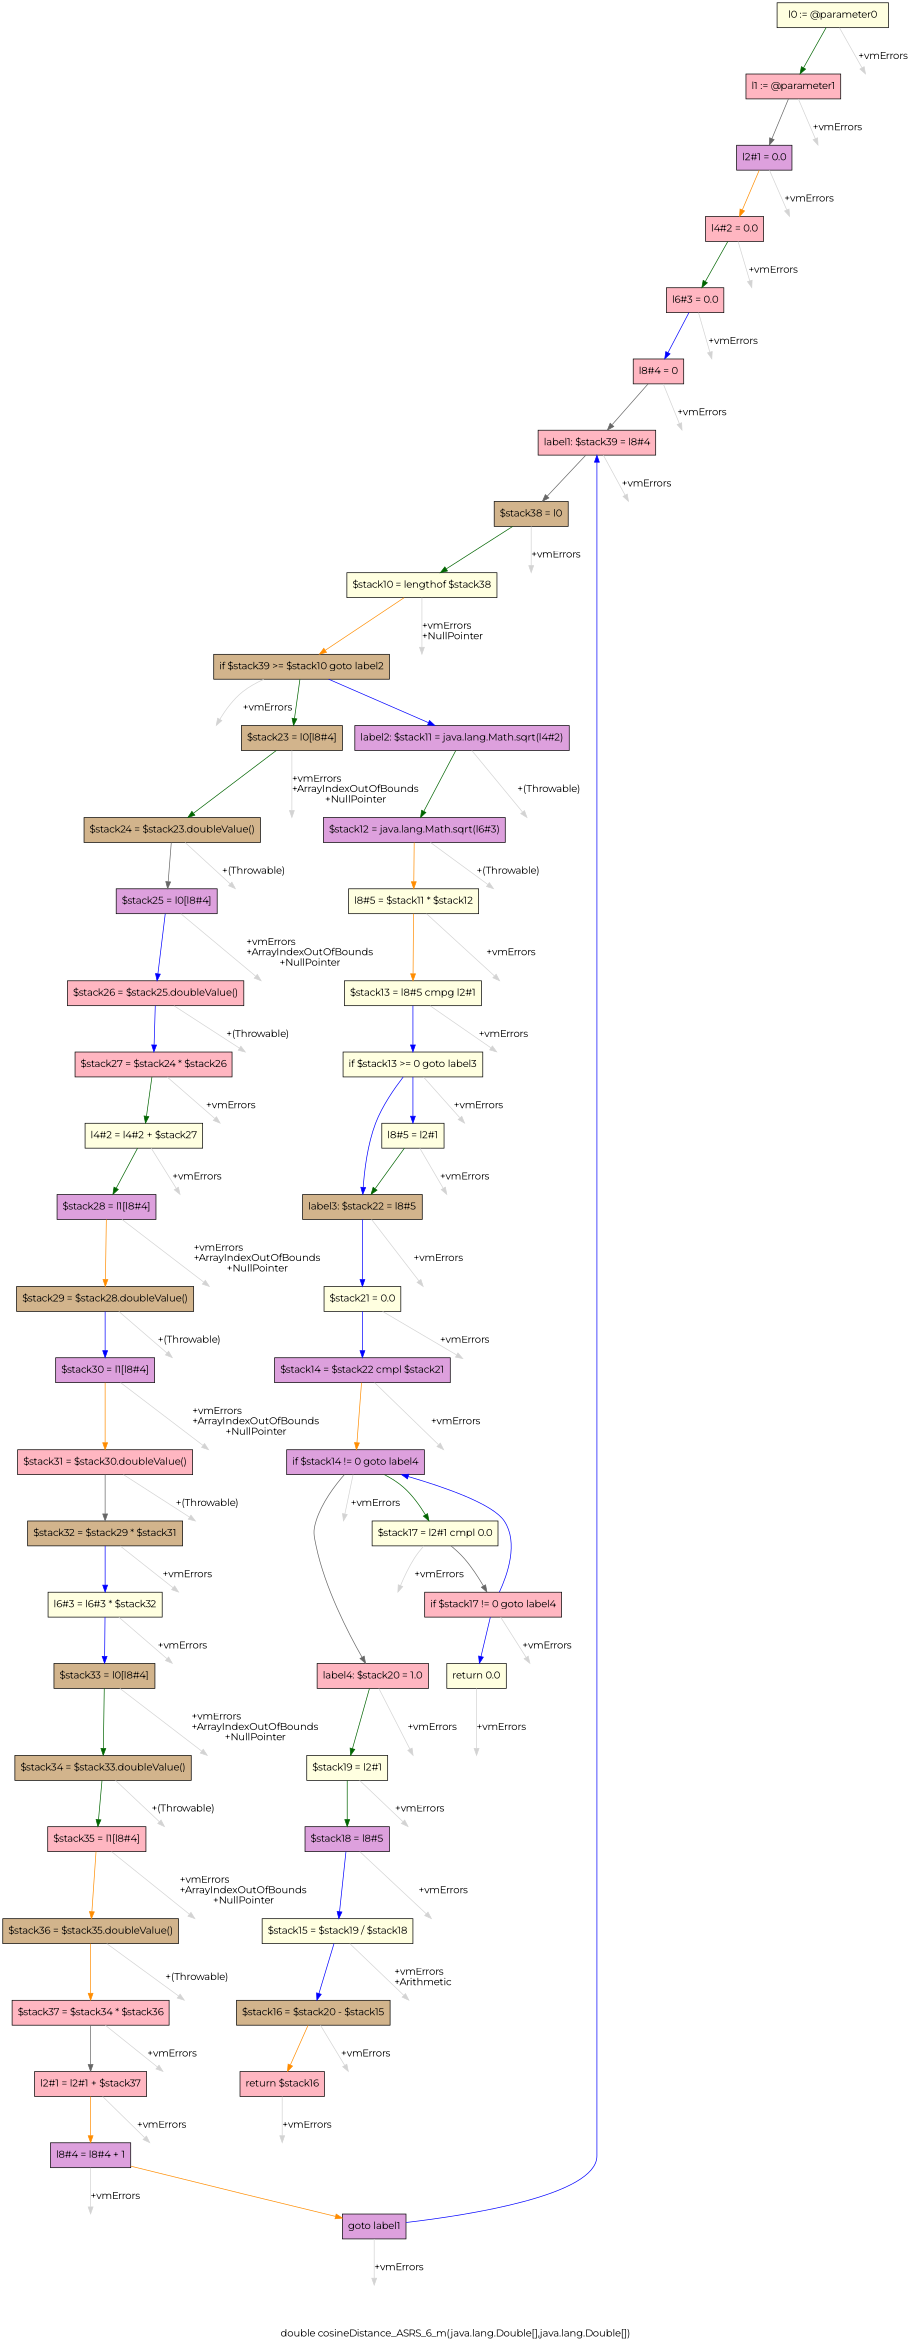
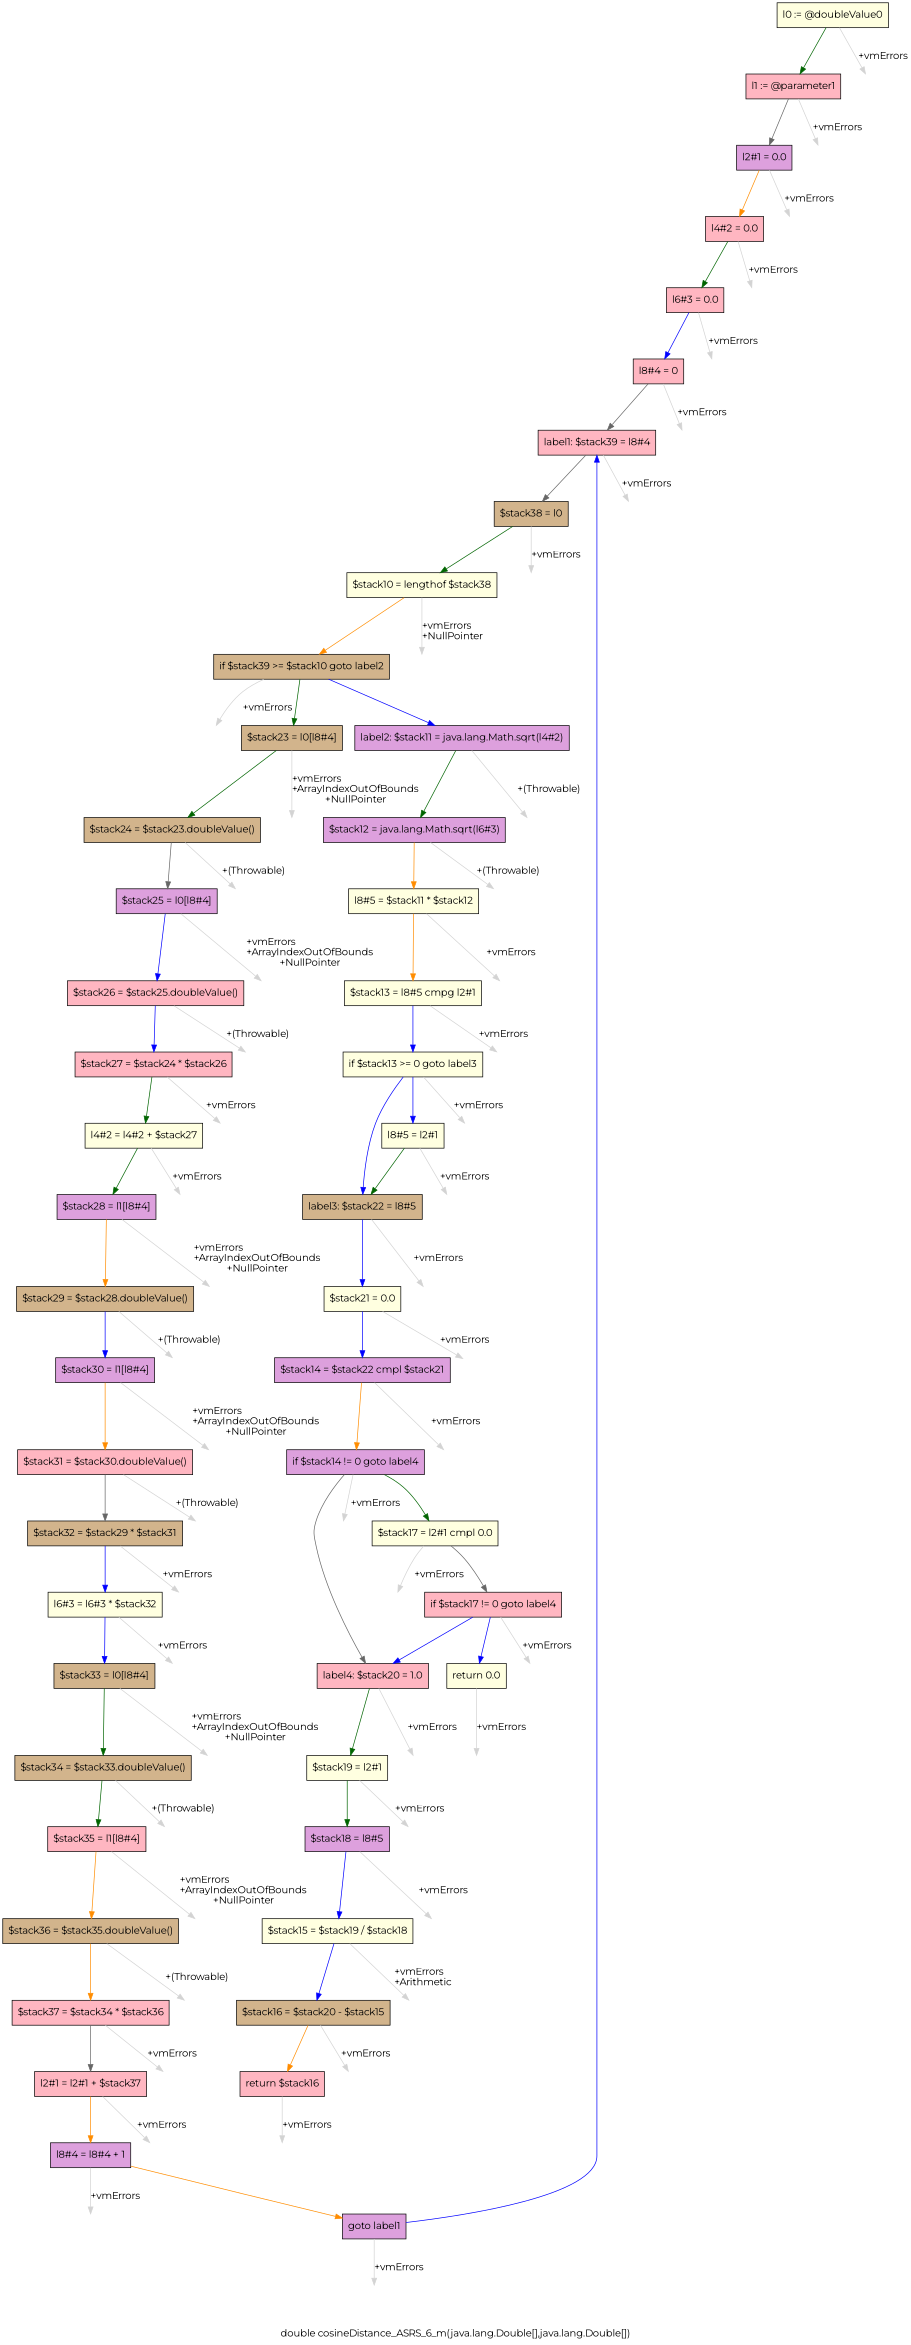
(833, 15) -> (833, 15)
(492, 1510) -> (436, 1639)
